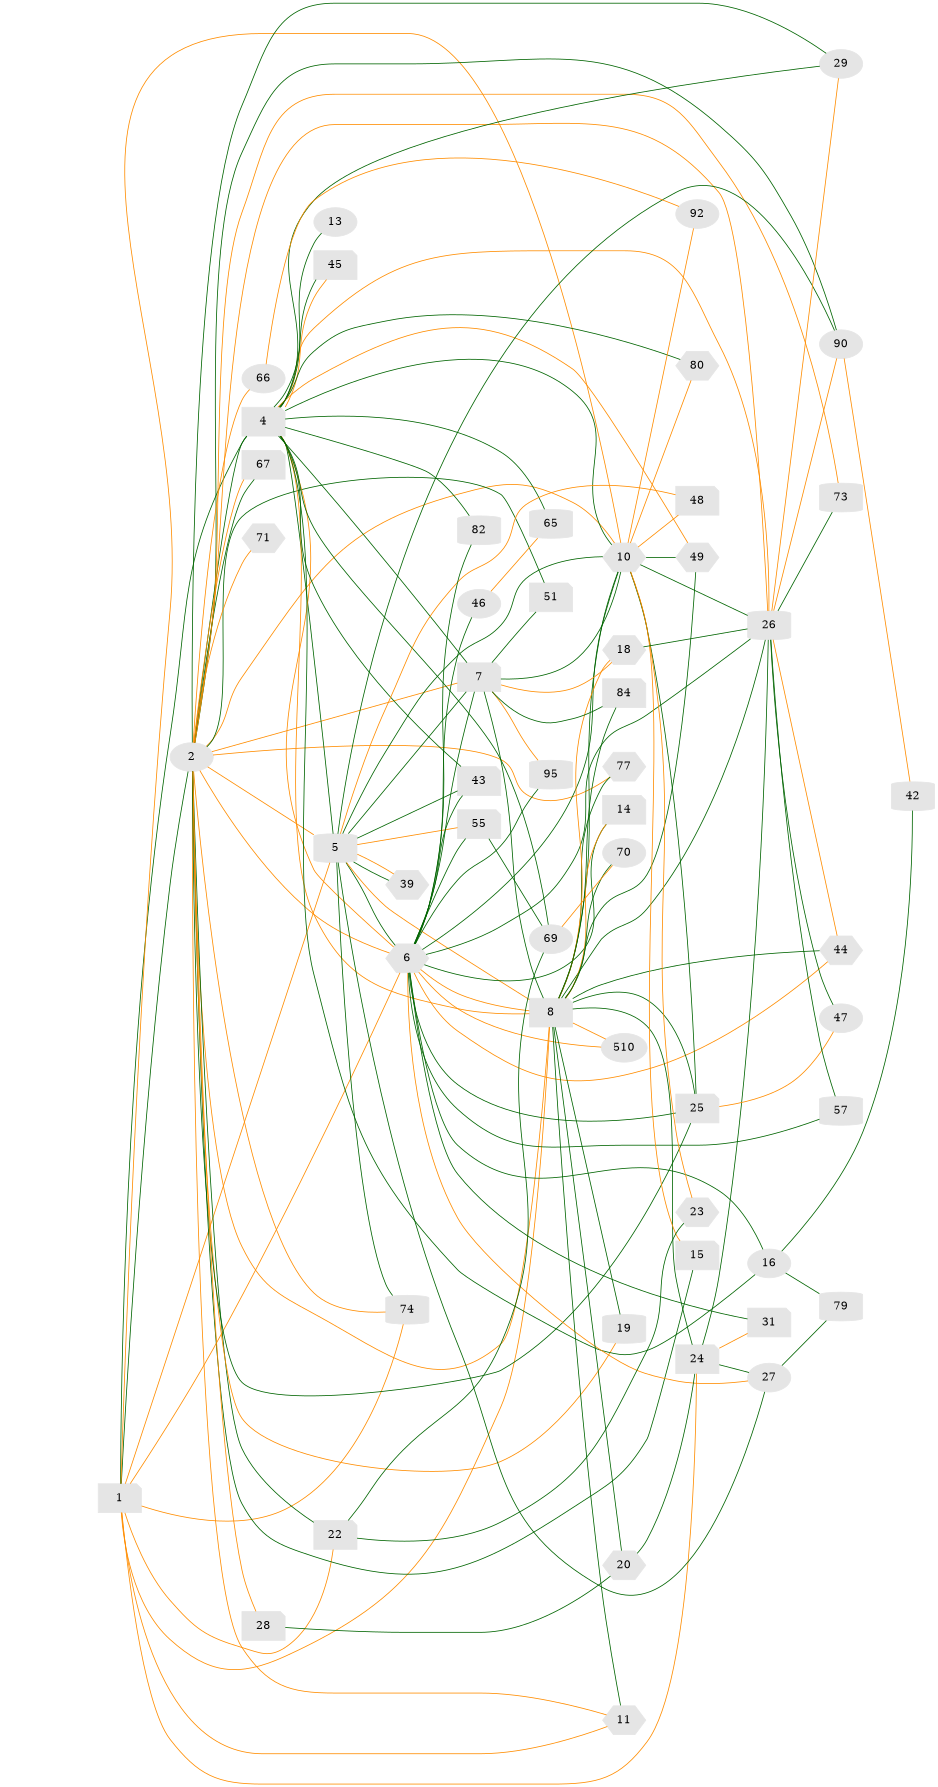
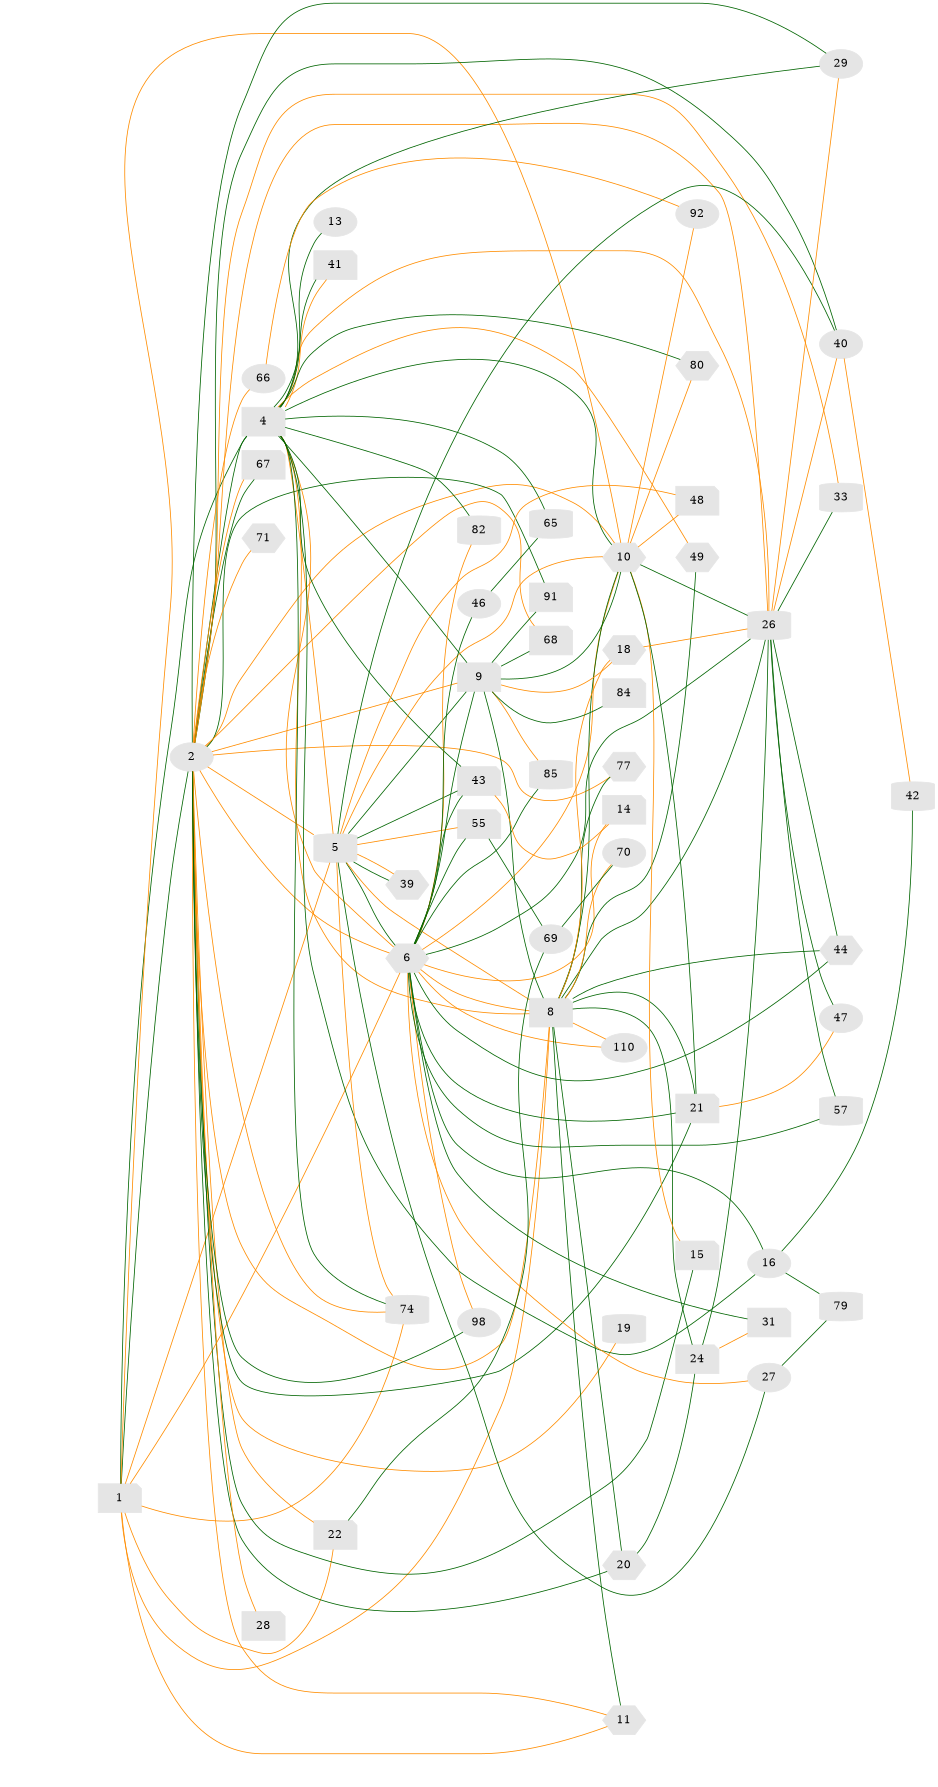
(335, 265) -> (335, 265)
(841, 344) -> (841, 344)
(841, 498) -> (841, 498)
(661, 557) -> none
(514, 565) -> (514, 565)
(551, 597) -> (551, 597)
(698, 637) -> (698, 637)
none -> (551, 640)
(312, 644) -> (314, 654)
(472, 645) -> (435, 679)
(433, 671) -> (295, 889)
(479, 677) -> (479, 677)
(443, 704) -> (443, 704)
(551, 775) -> (551, 775)
(805, 788) -> (805, 788)
(565, 810) -> (565, 810)
(587, 853) -> none
(576, 910) -> (576, 910)
(586, 911) -> (540, 858)
(587, 931) -> (588, 920)
(563, 967) -> (563, 967)
(624, 1048) -> (624, 1048)
(616, 1077) -> (616, 1077)
(352, 1092) -> (352, 1092)
(697, 1108) -> (697, 1108)
(210, 1163) -> (210, 1163)
(586, 1164) -> none
(697, 1212) -> none
none -> (479, 1322)
(734, 1369) -> none
(455, 1632) -> (252, 1550)
(479, 1784) -> none
